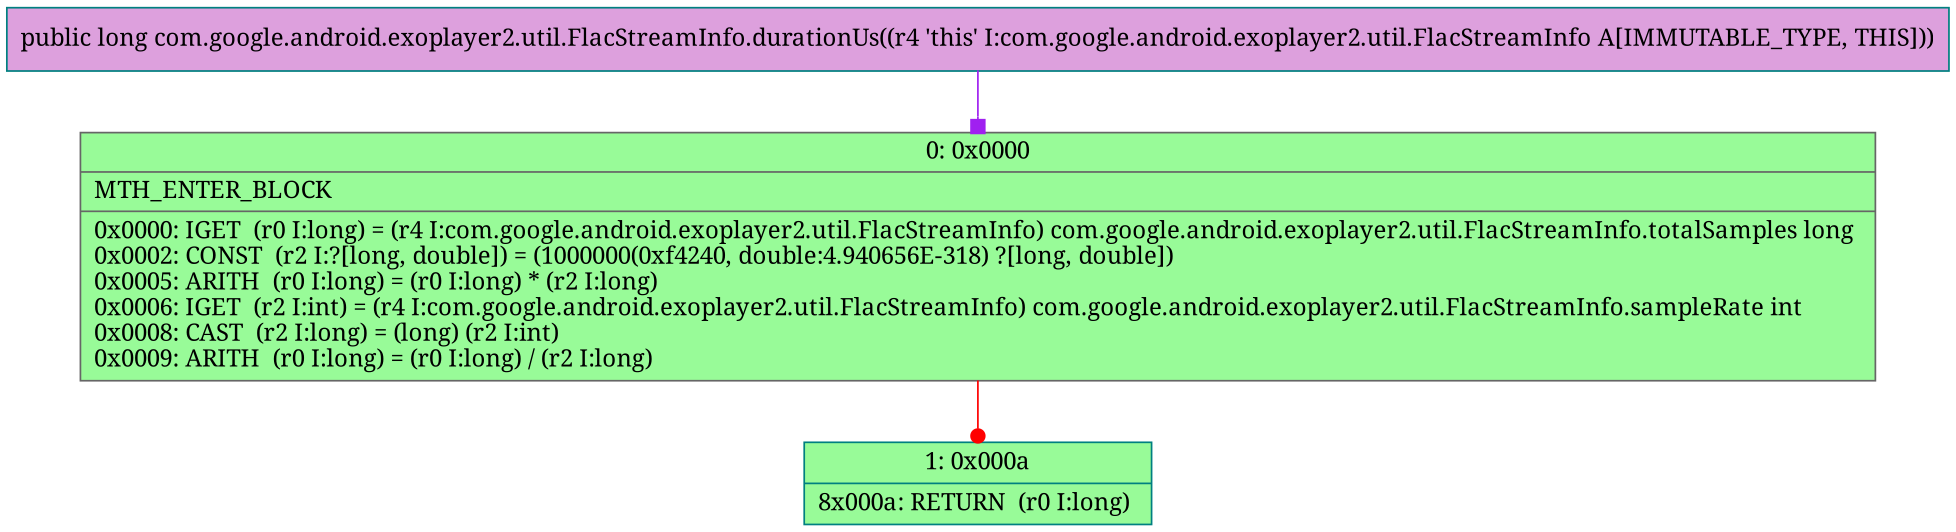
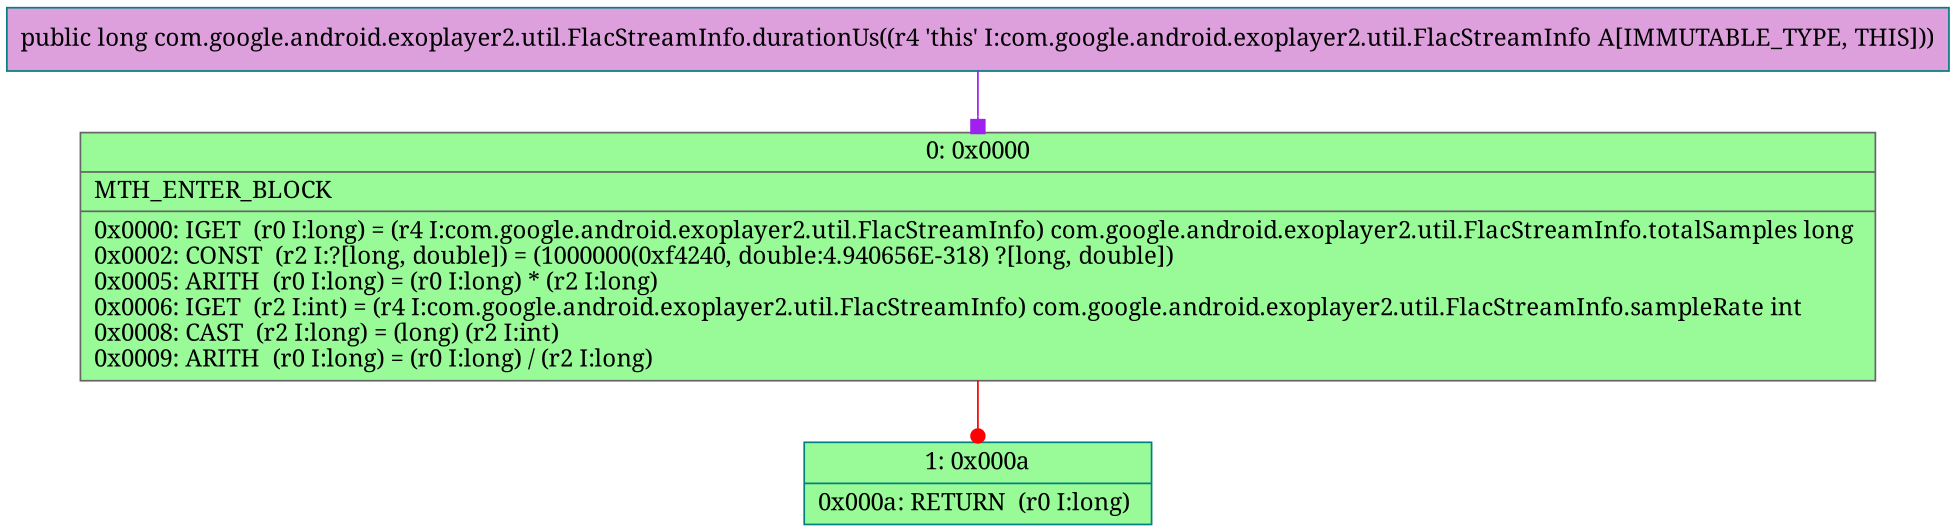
(978, 503) -> (978, 503)
